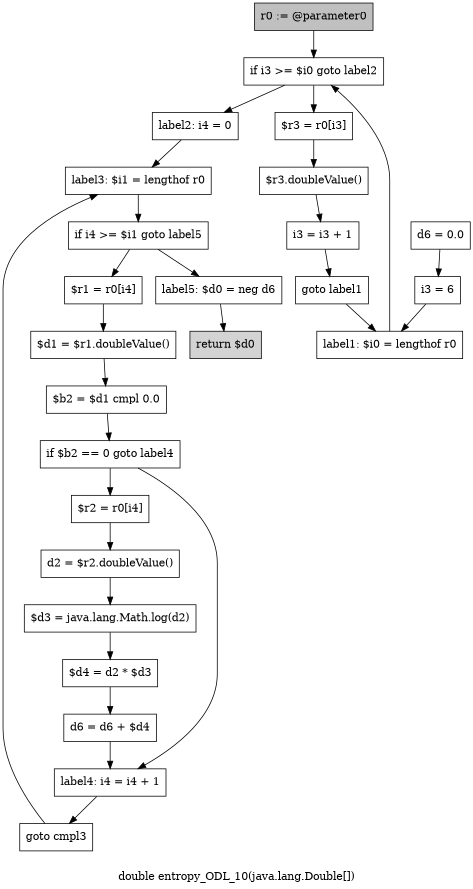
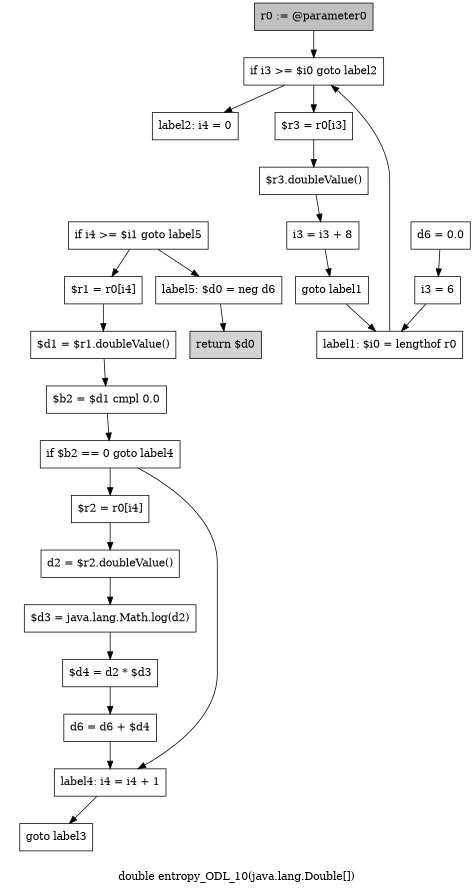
(138, 181) -> none
(323, 236) -> (323, 236)
(56, 837) -> (56, 837)
